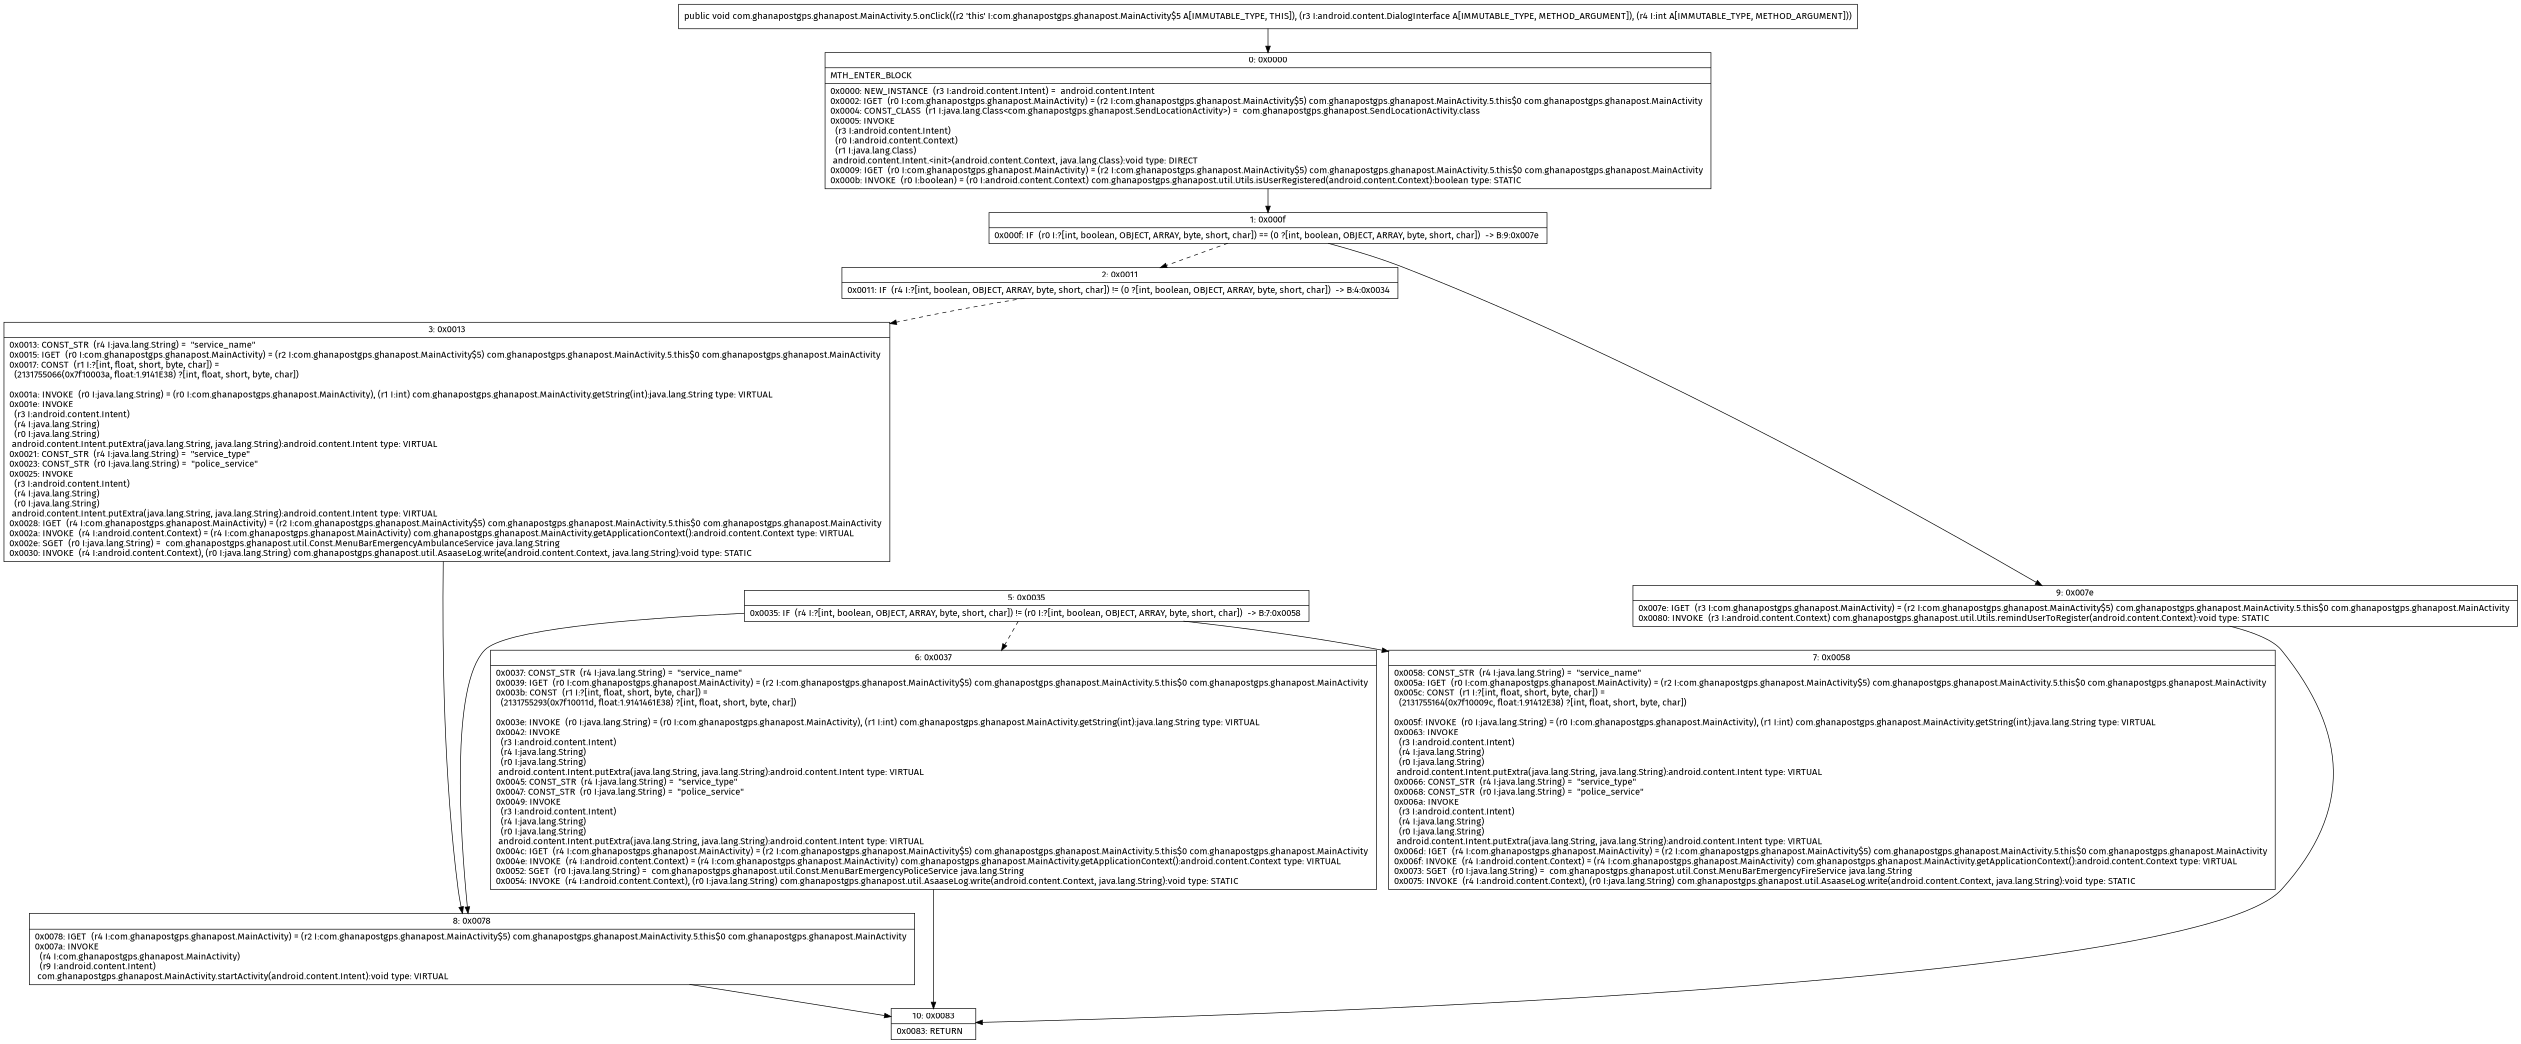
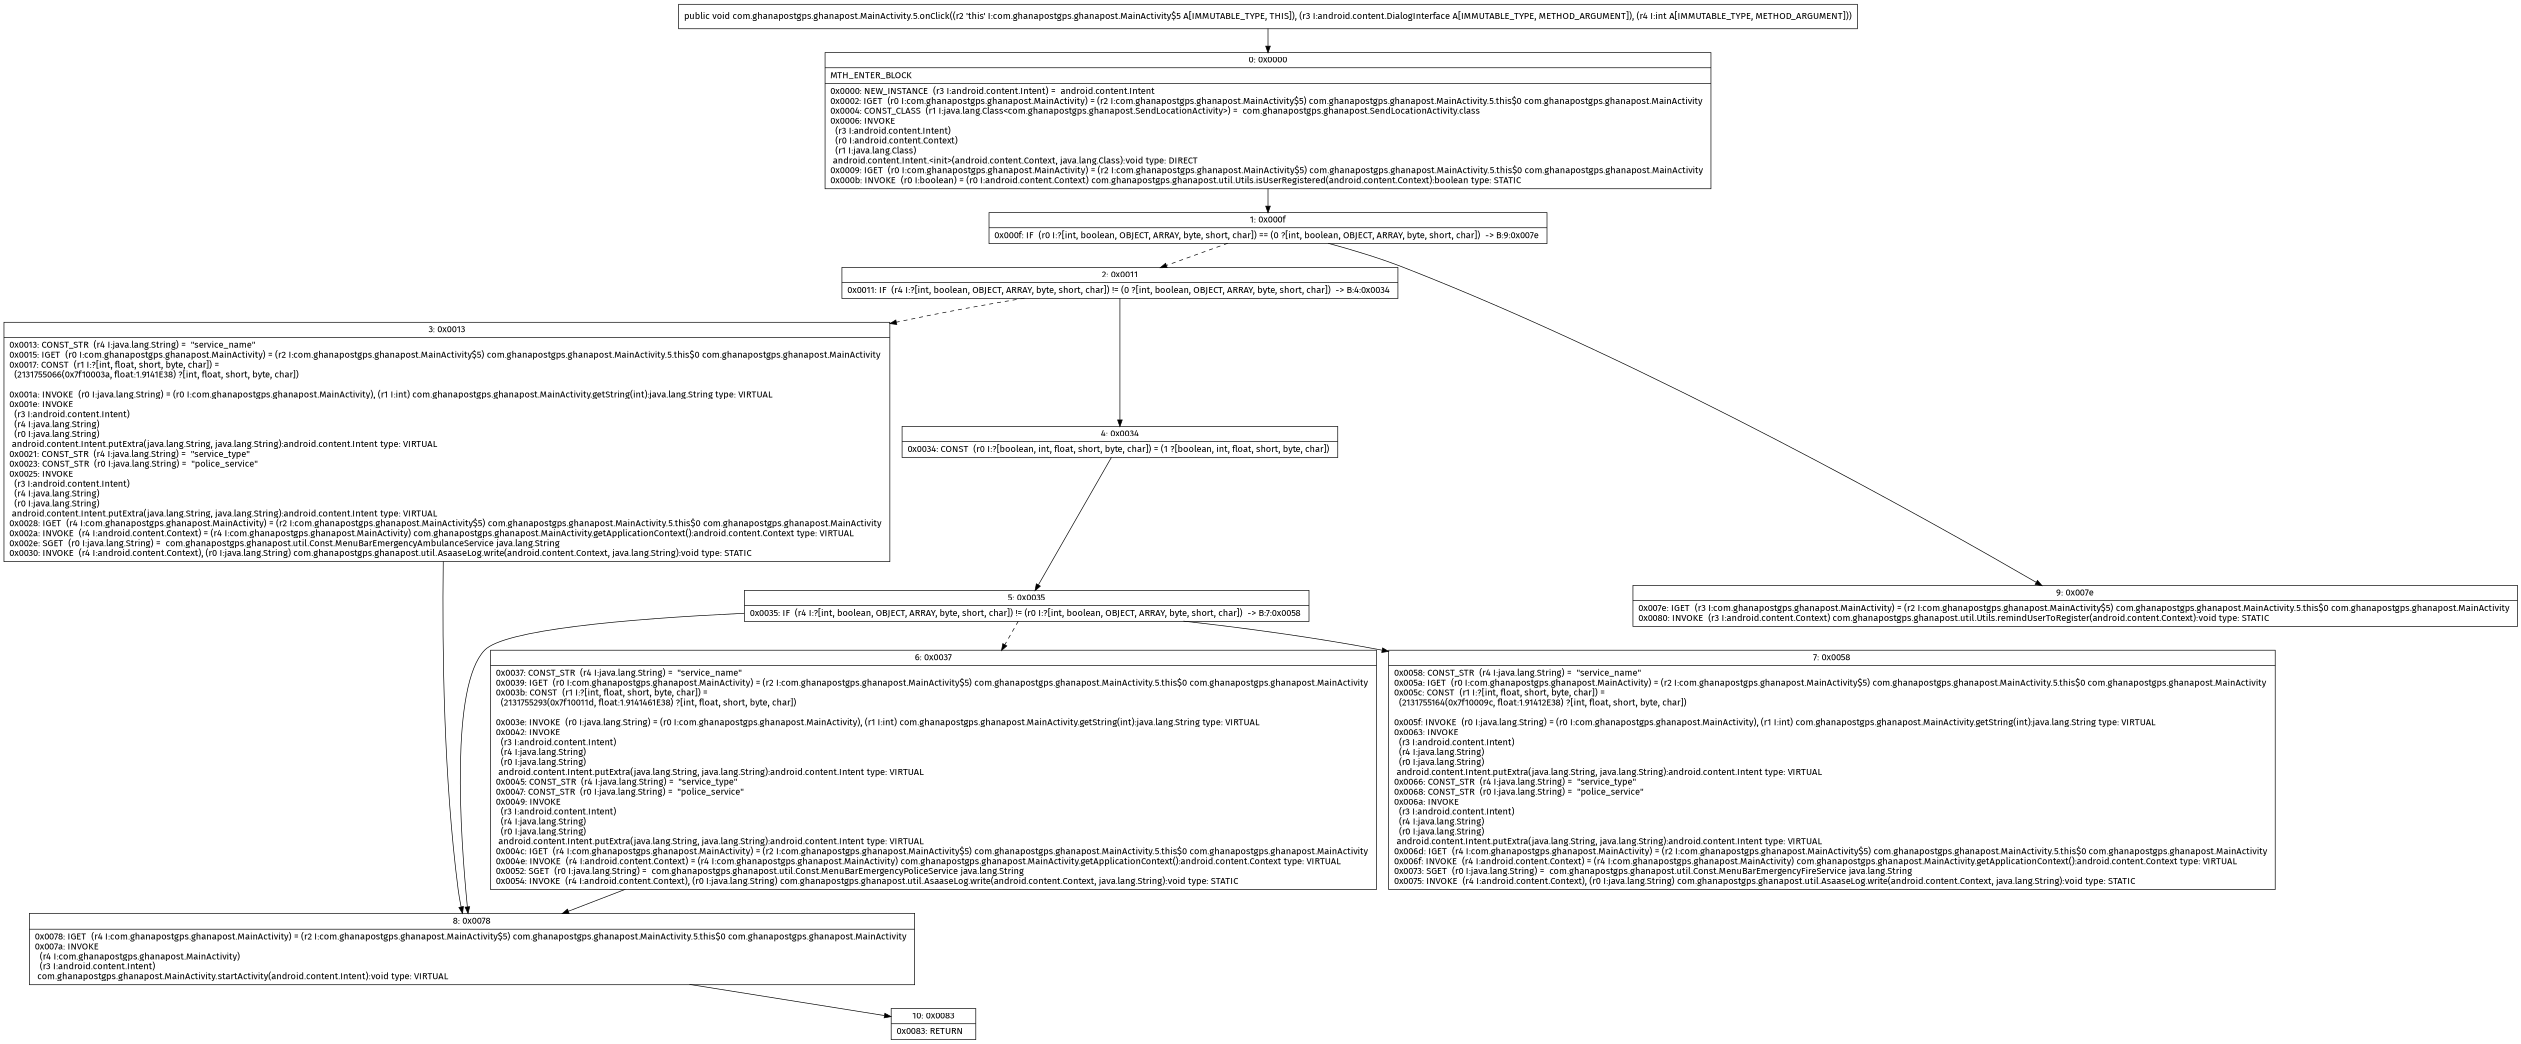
(865, 121) -> (865, 121)
none -> (1120, 442)
(933, 946) -> (597, 900)
(96, 967) -> (95, 967)
(1799, 981) -> none
